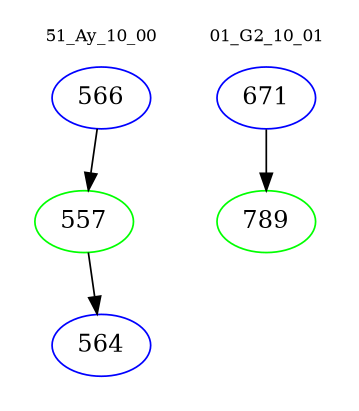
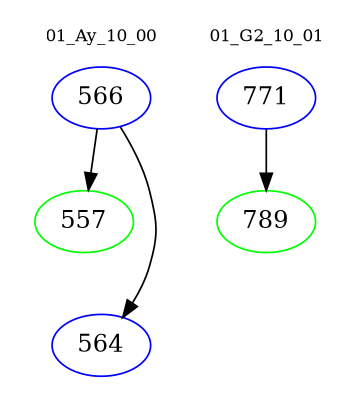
(101, 37) -> (101, 37)
(266, 98) -> (266, 98)
(91, 275) -> (154, 214)
